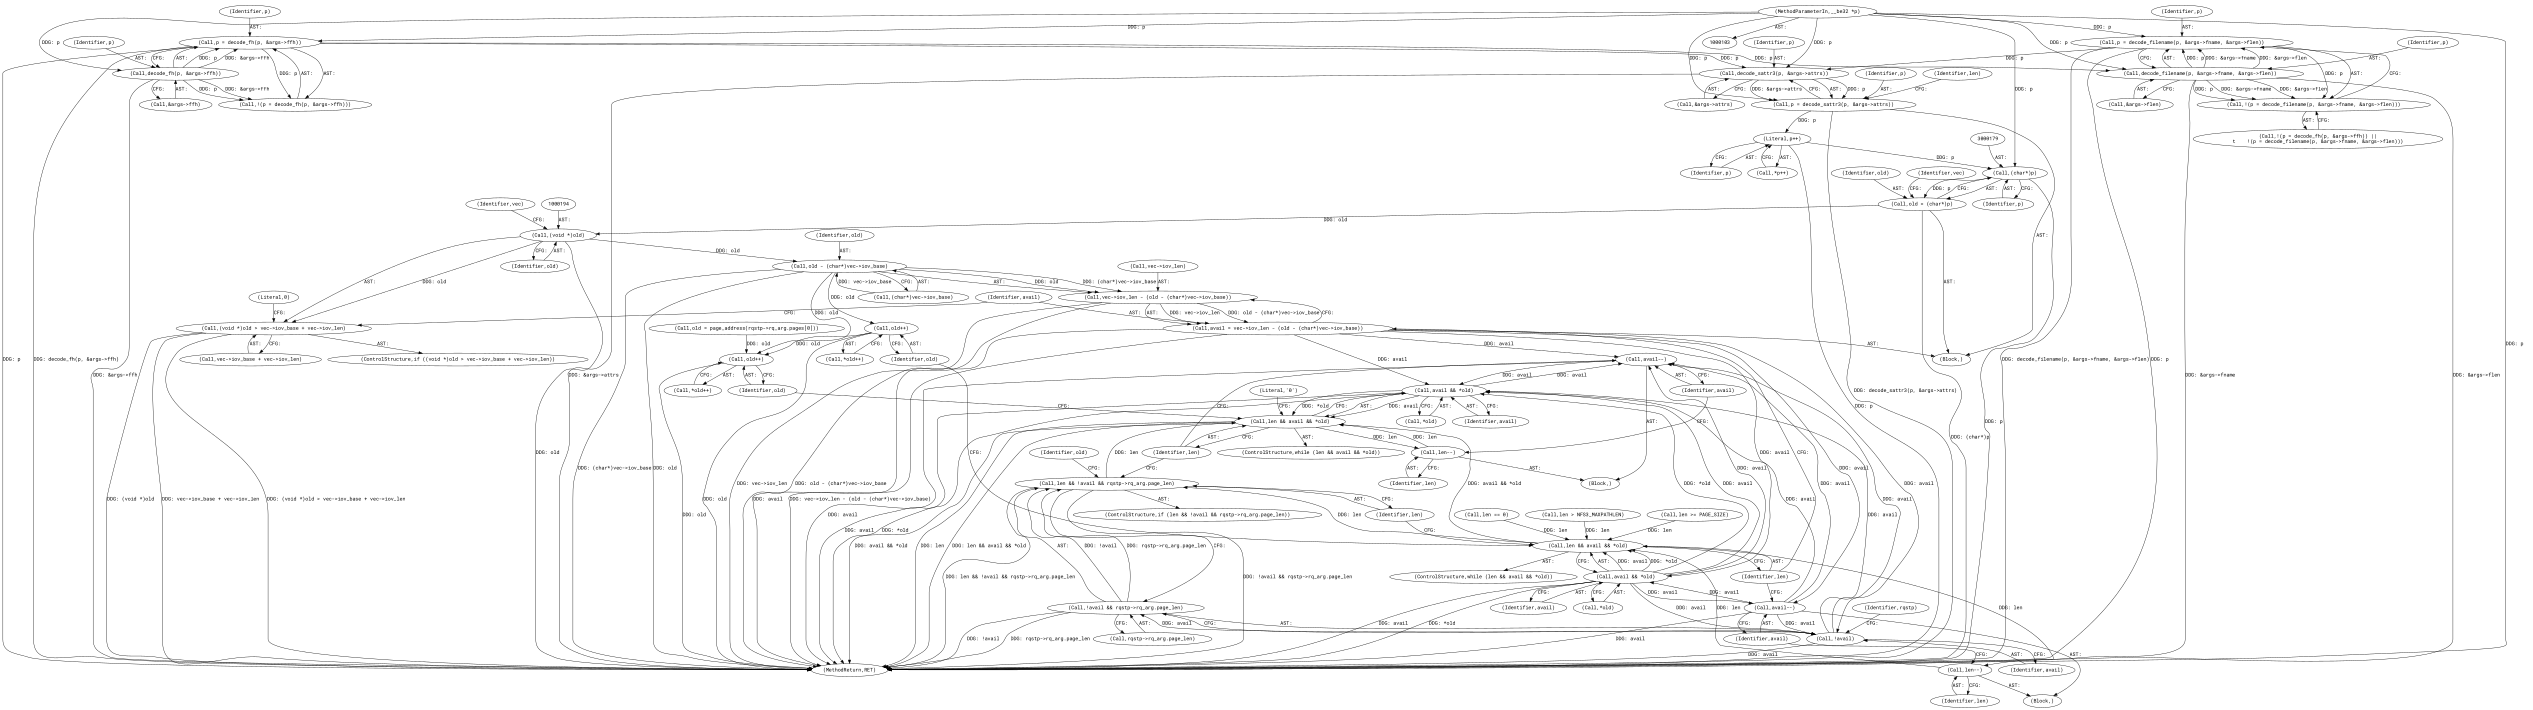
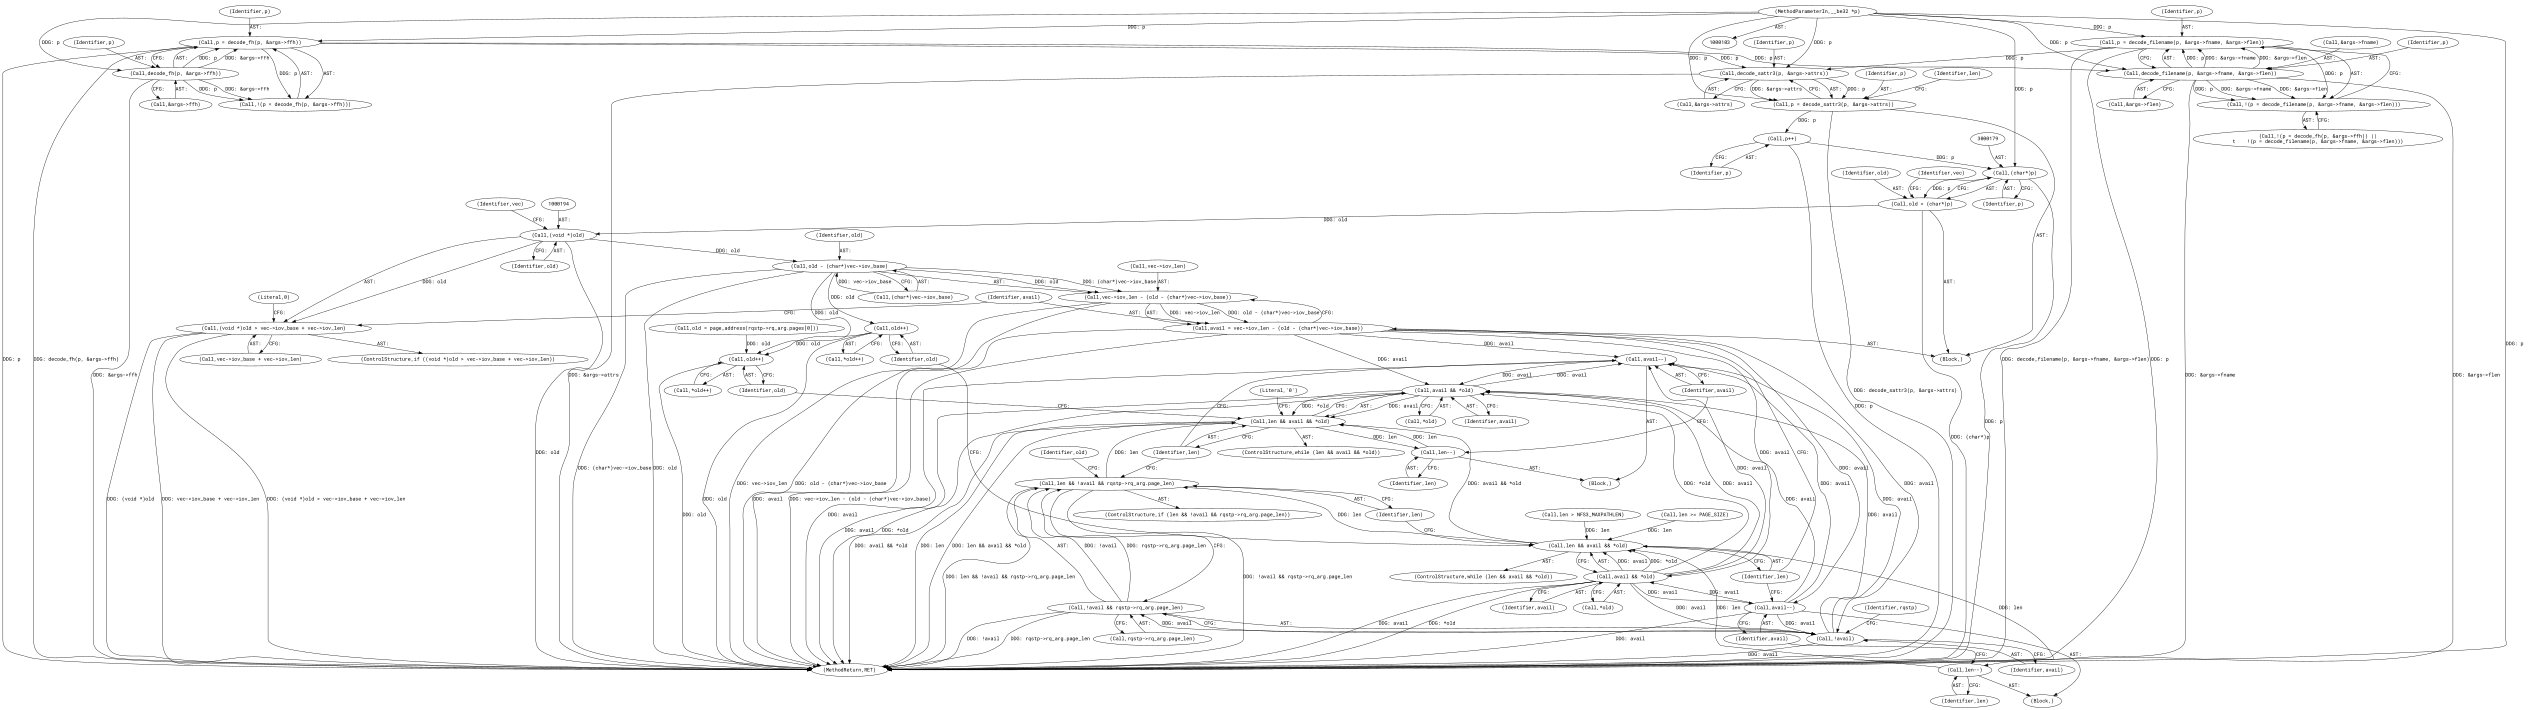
none -> (2351, 43)
(1782, 139) -> (1782, 139)
(1773, 173) -> none
(1487, 515) -> none
